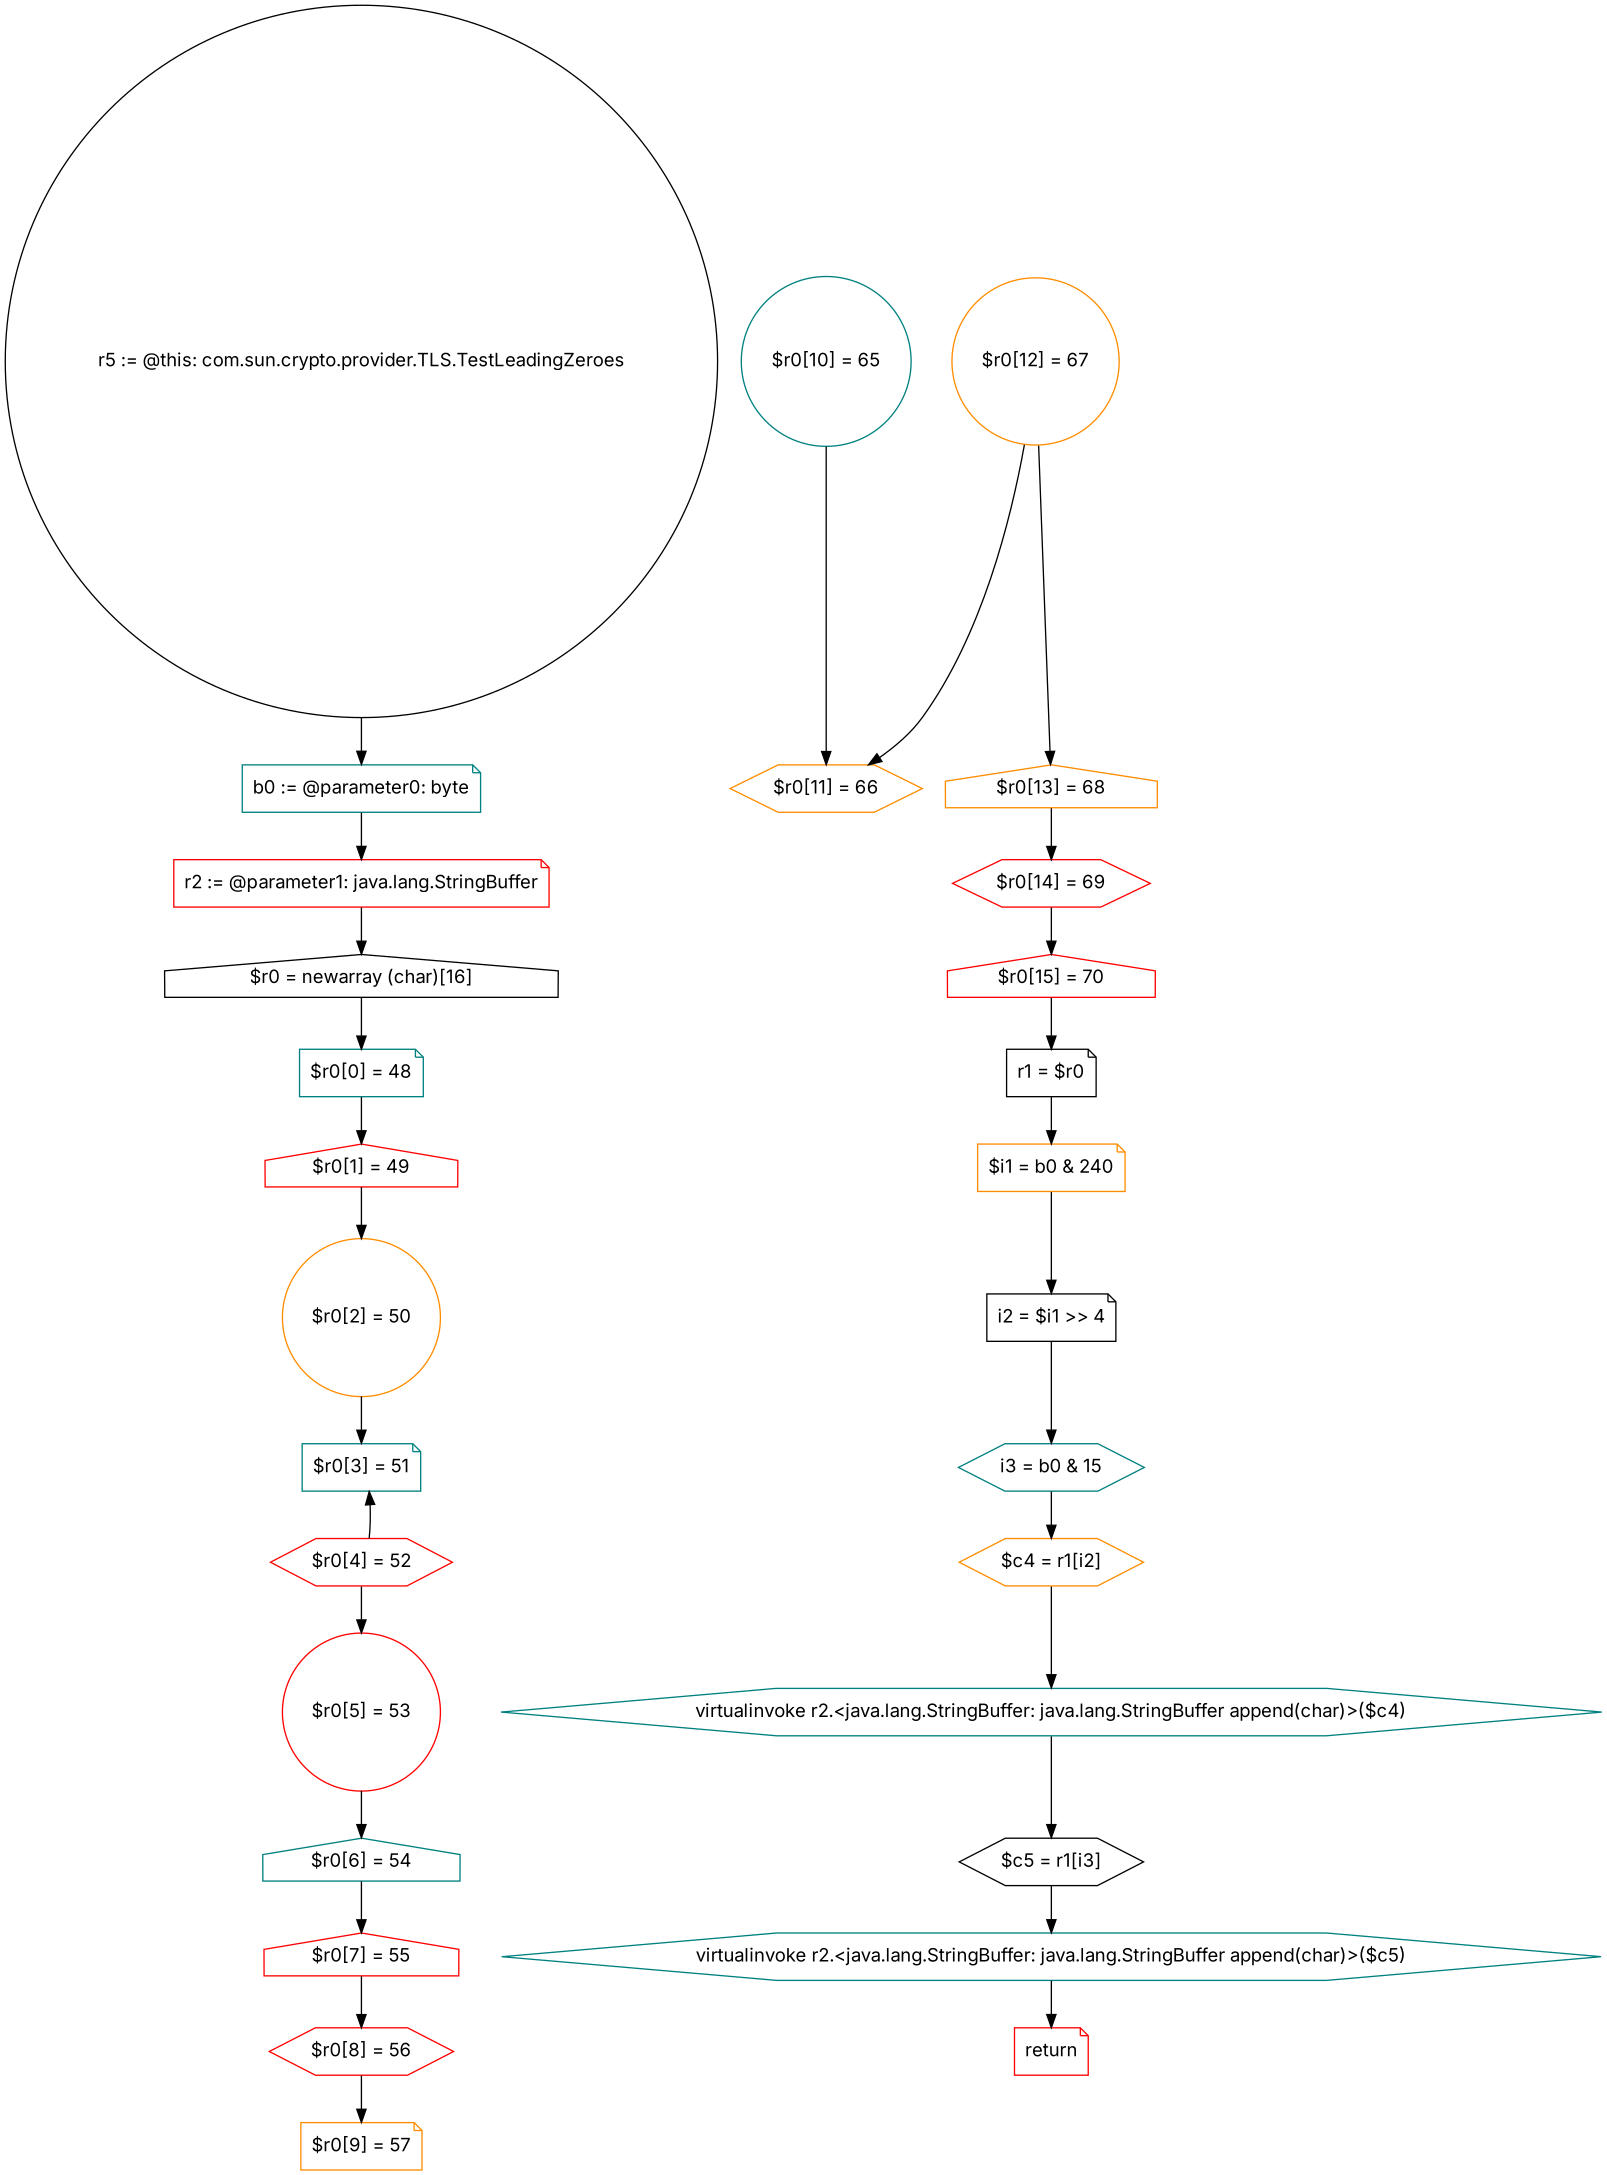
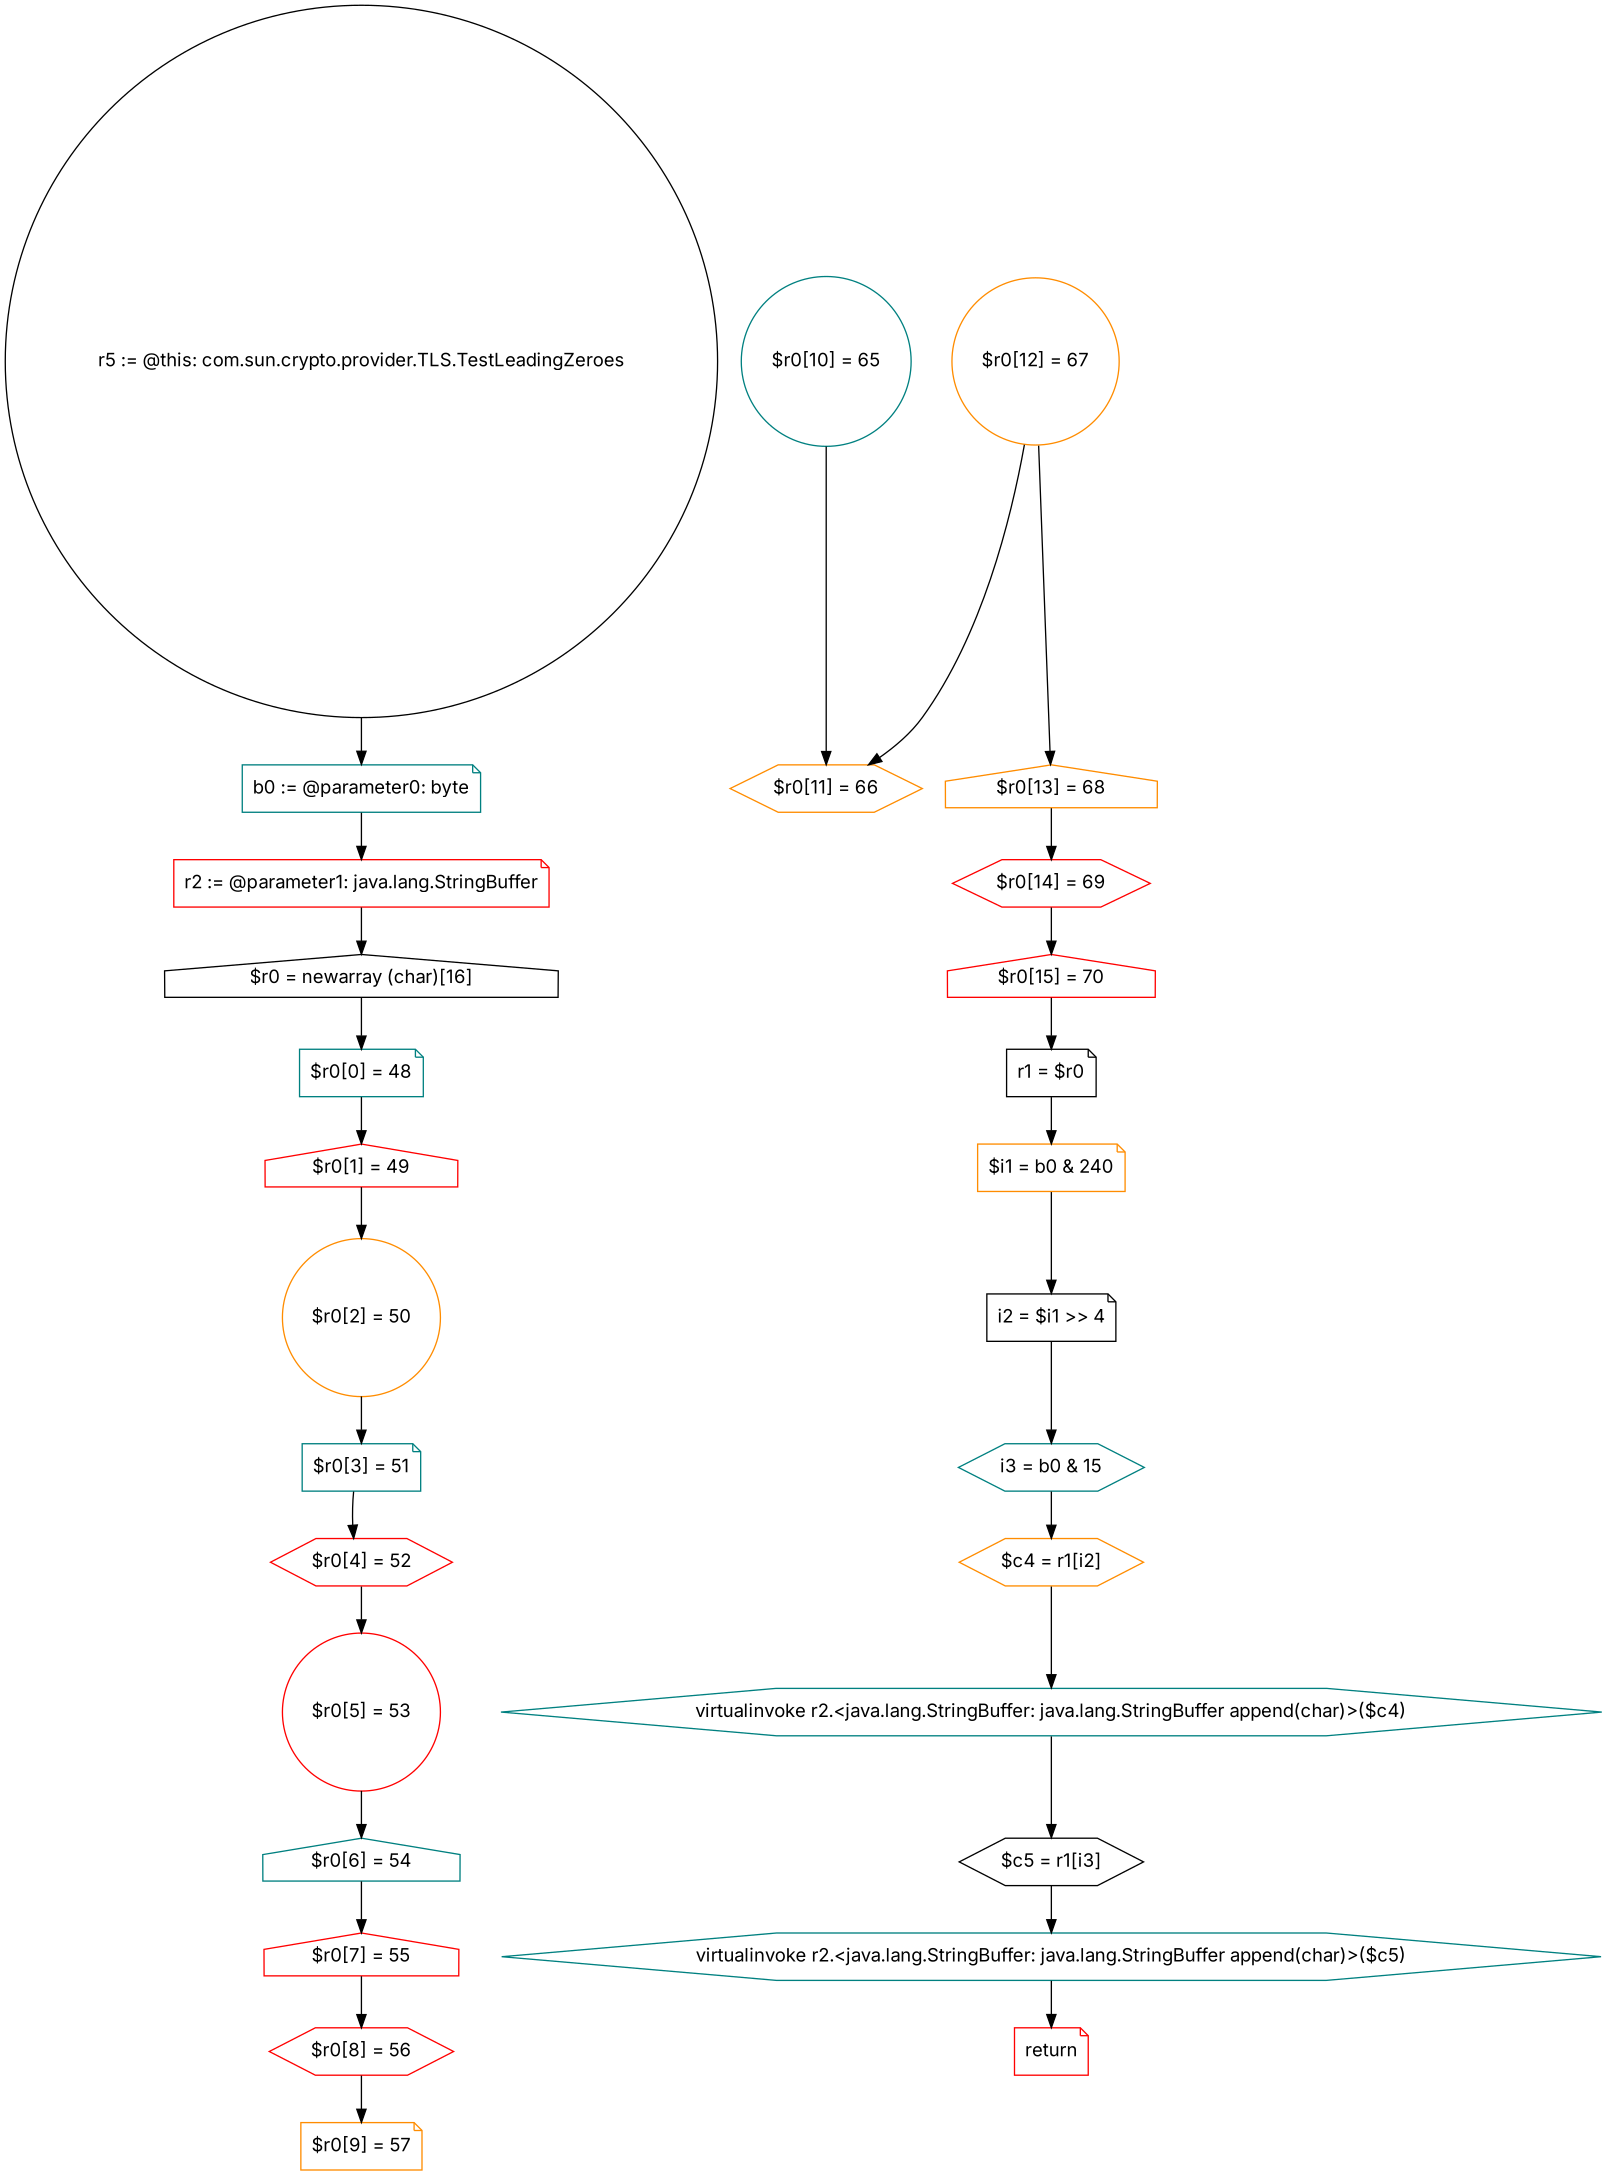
(370, 1522) -> (353, 1508)
